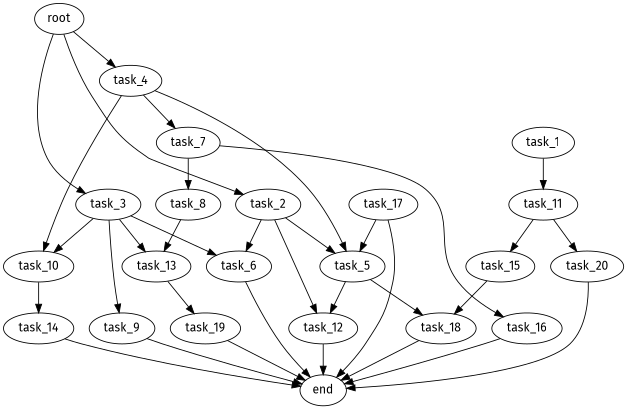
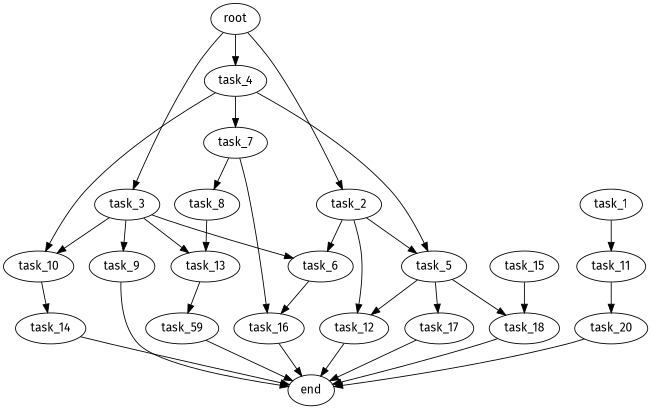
(370, 232) -> (436, 293)
(524, 232) -> none
(205, 328) -> (182, 328)
(271, 329) -> (298, 294)
